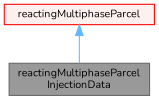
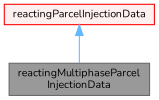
(79, 14) -> (79, 14)
